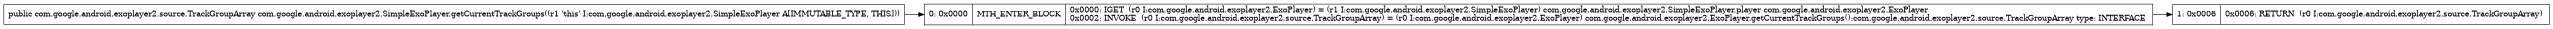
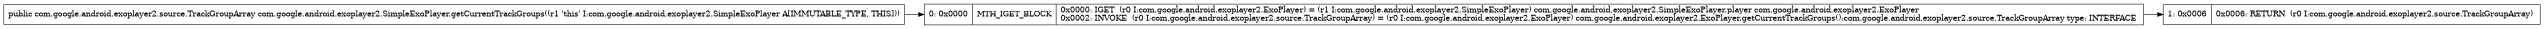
(1019, 14) -> (1014, 14)
